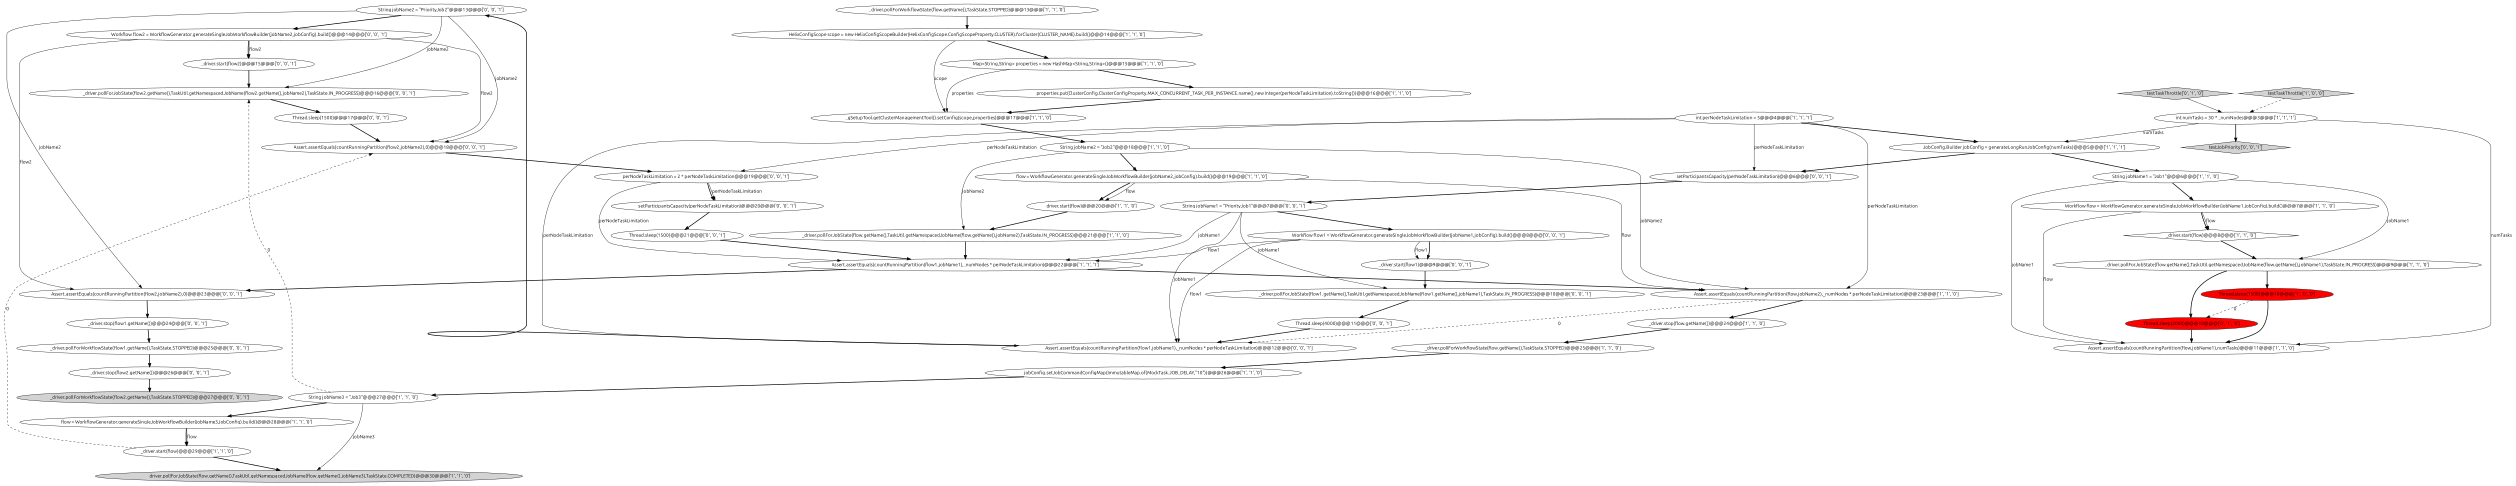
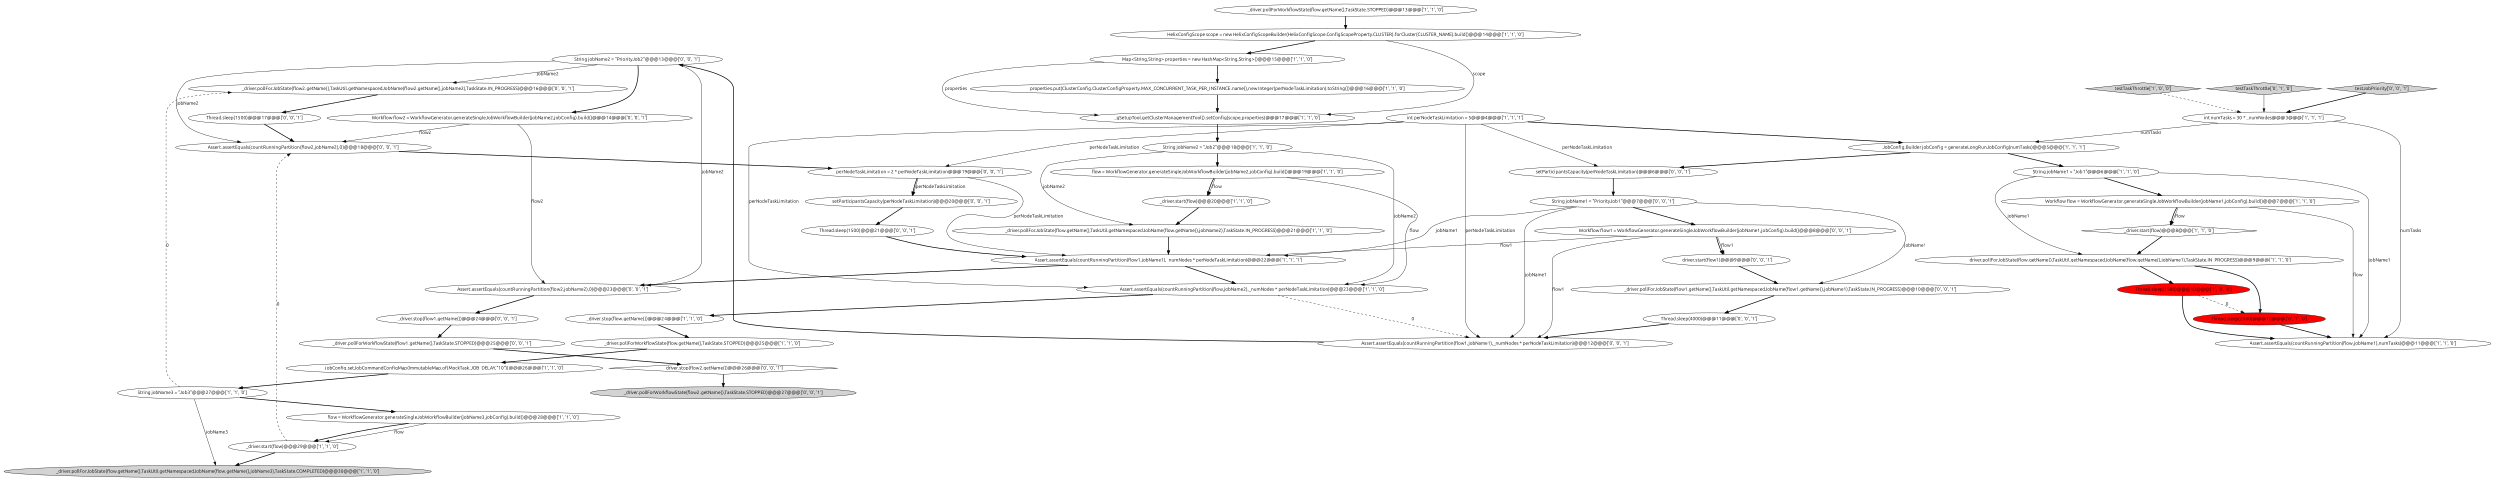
(249, 64) -> none
(2236, 131) -> (2328, 102)
(150, 373) -> (723, 368)
